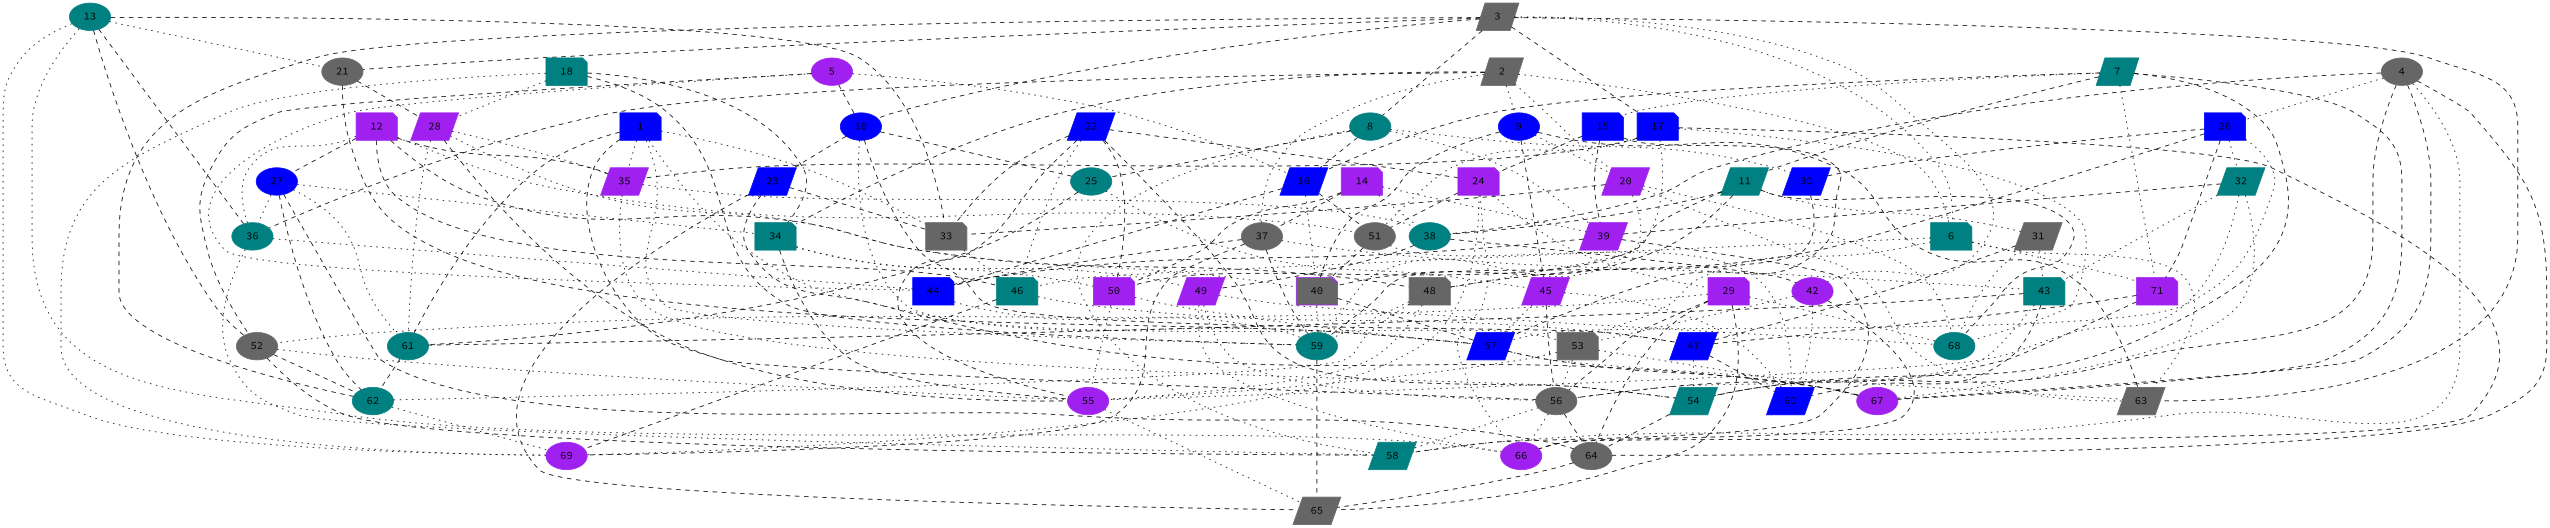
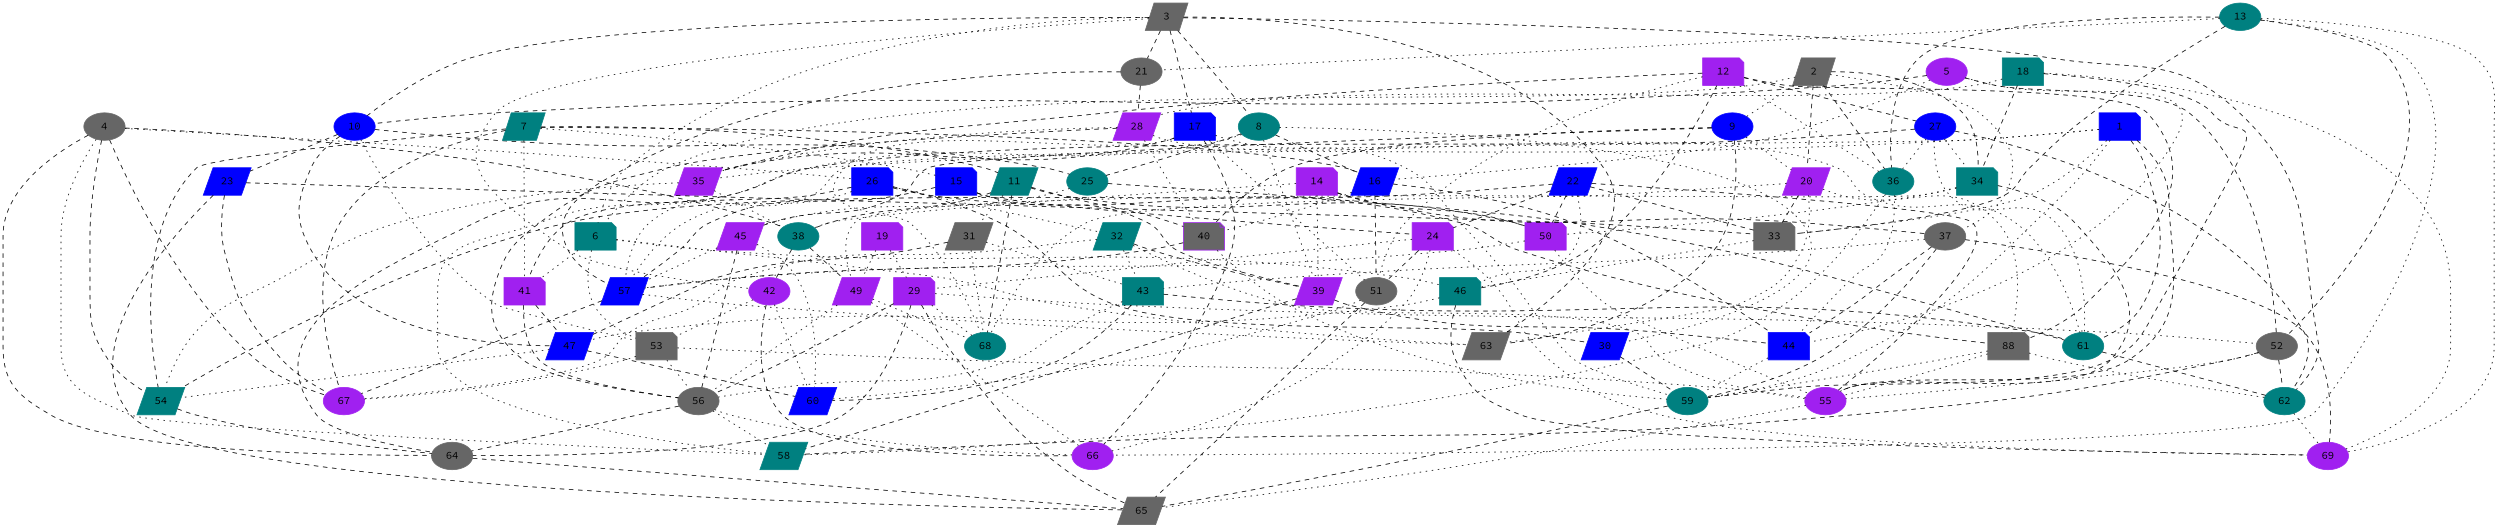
(1562, 128) -> (1811, 120)
none -> (882, 236)
(1347, 263) -> (1271, 390)
(1430, 291) -> (2008, 346)
(2157, 291) -> (525, 291)
